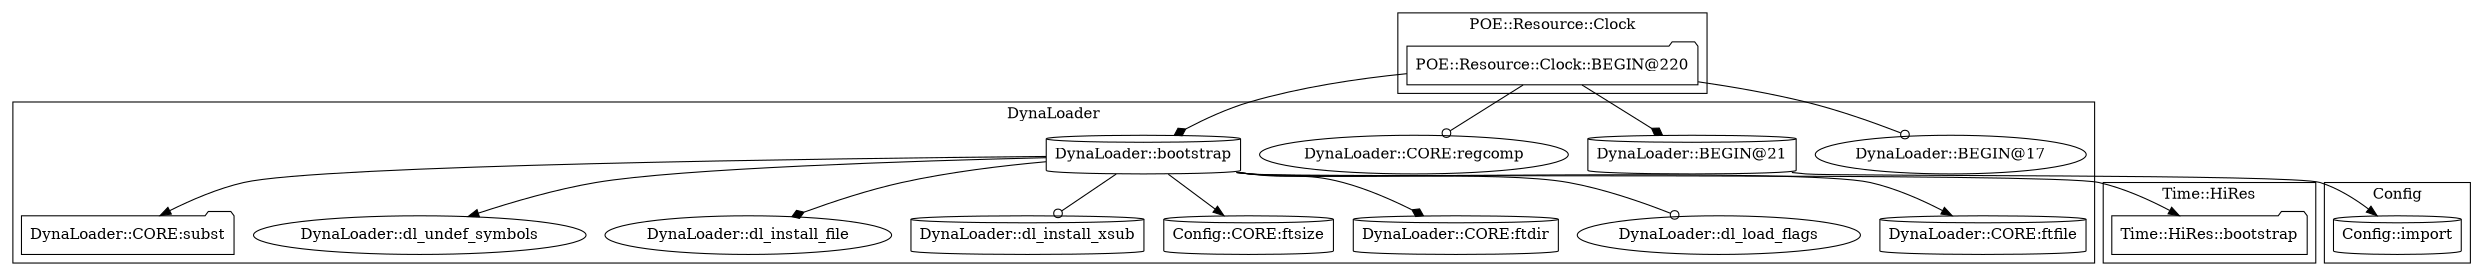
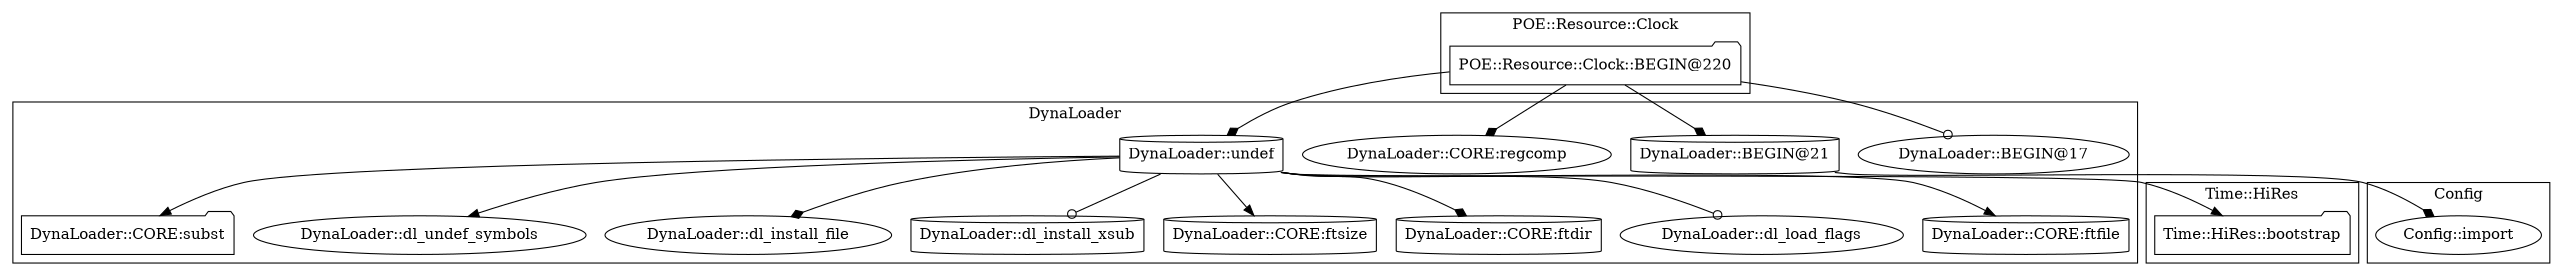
(1485, 109) -> (1528, 109)
(1143, 155) -> (1201, 155)
(2084, 176) -> (2147, 175)
(1249, 235) -> (1270, 235)
(2397, 235) -> (2459, 235)
